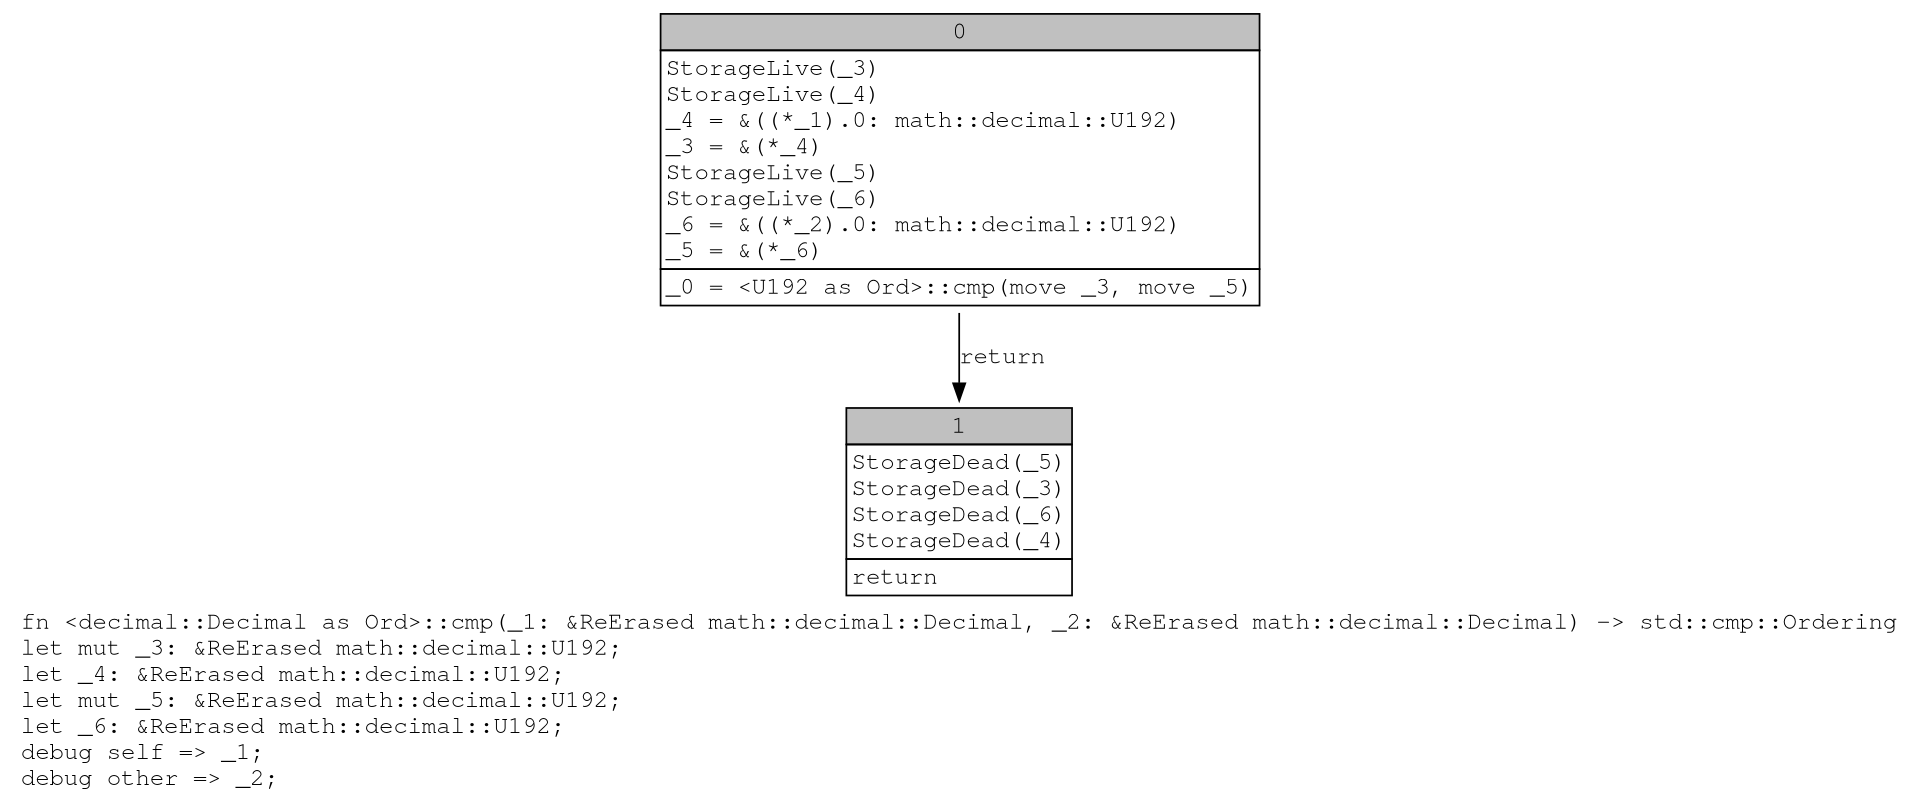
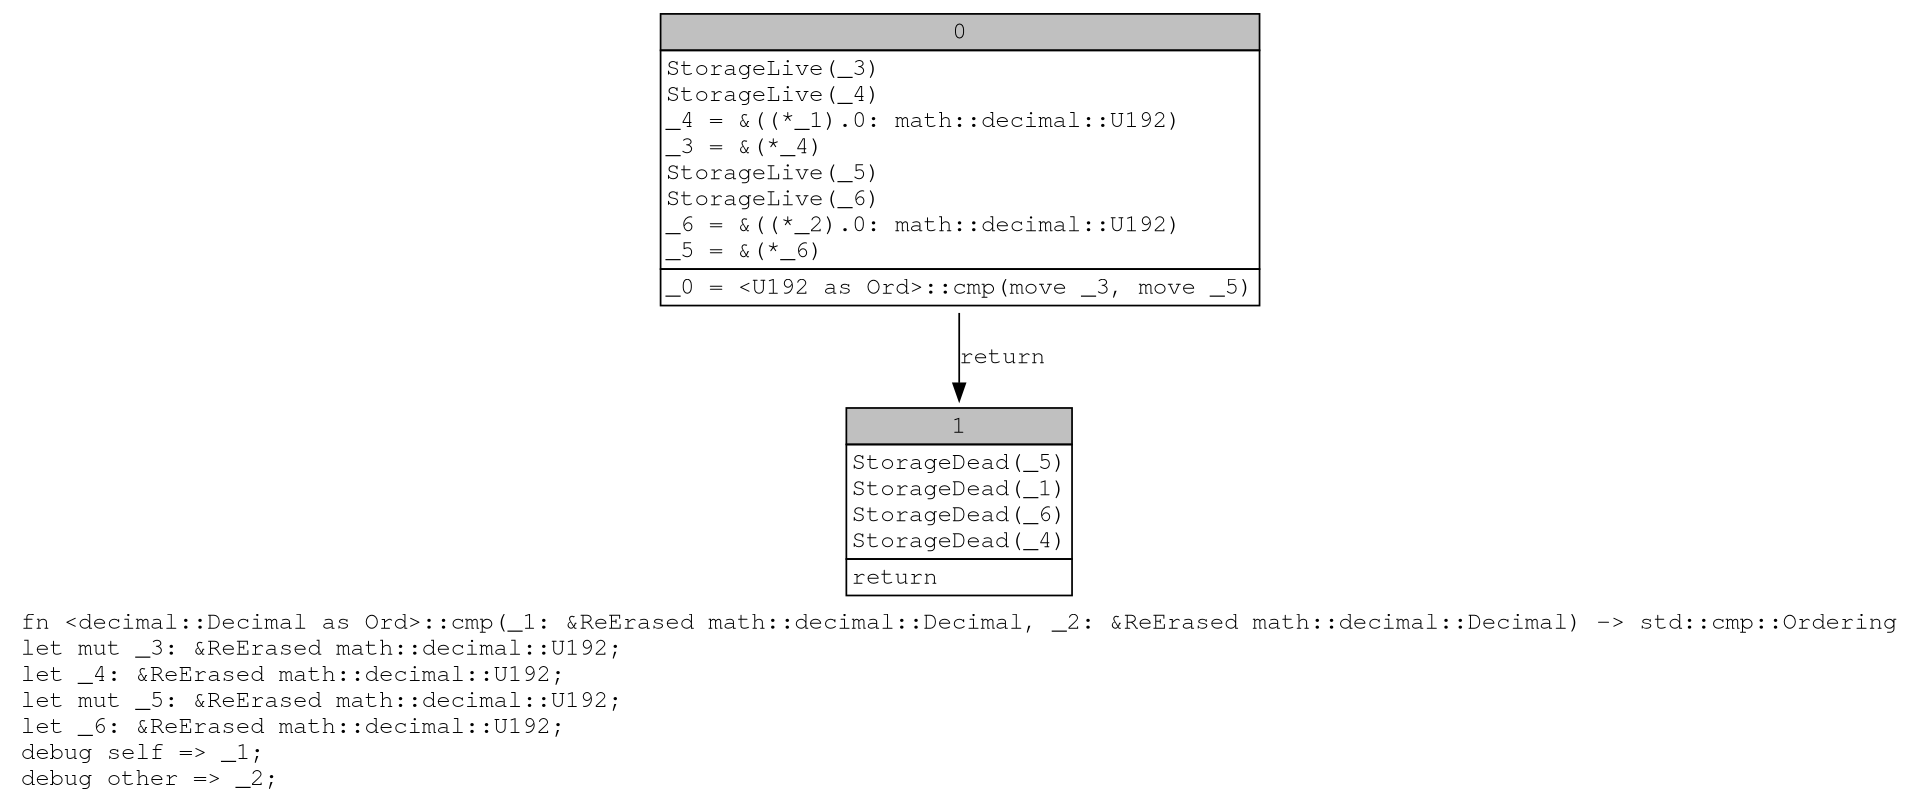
(959, 488) -> (959, 488)
